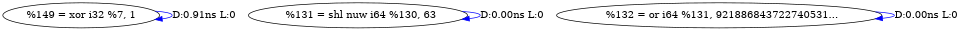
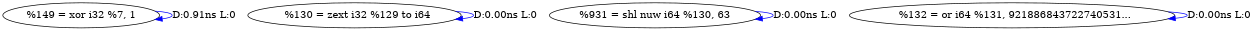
none -> (354, 15)
(358, 15) -> (655, 15)
